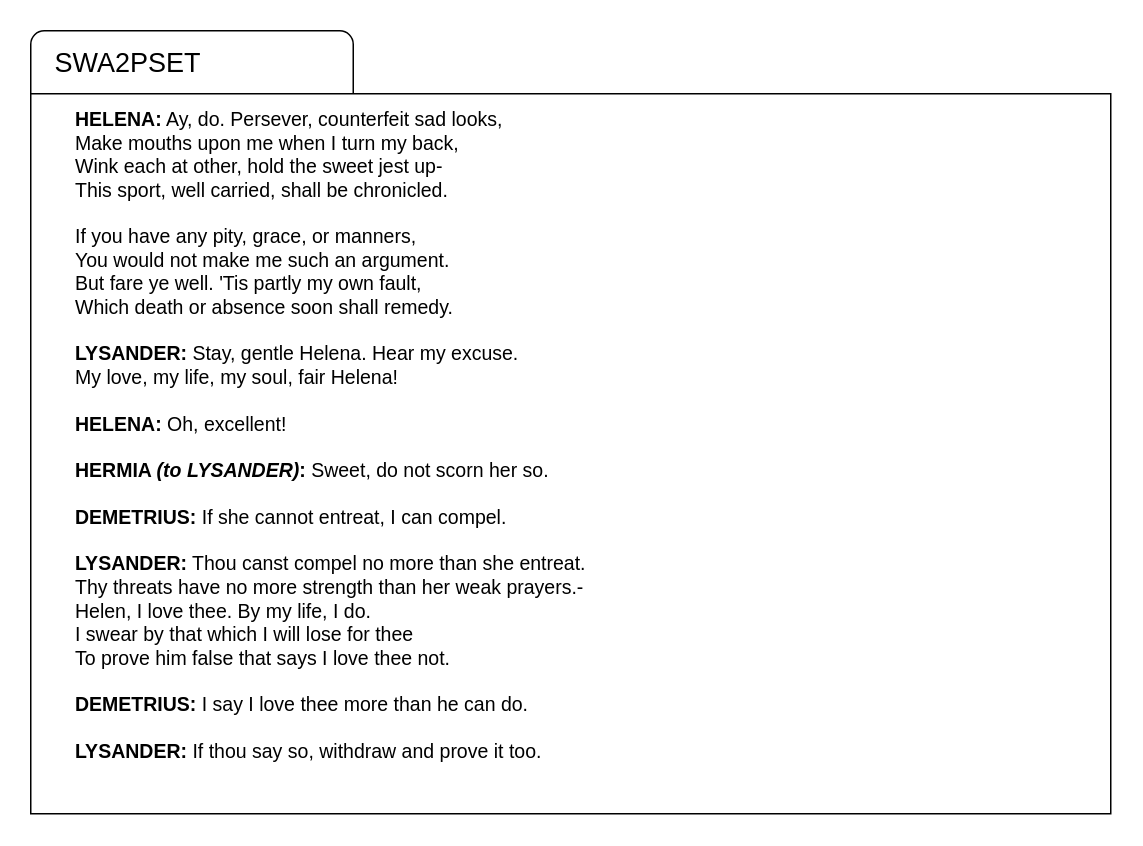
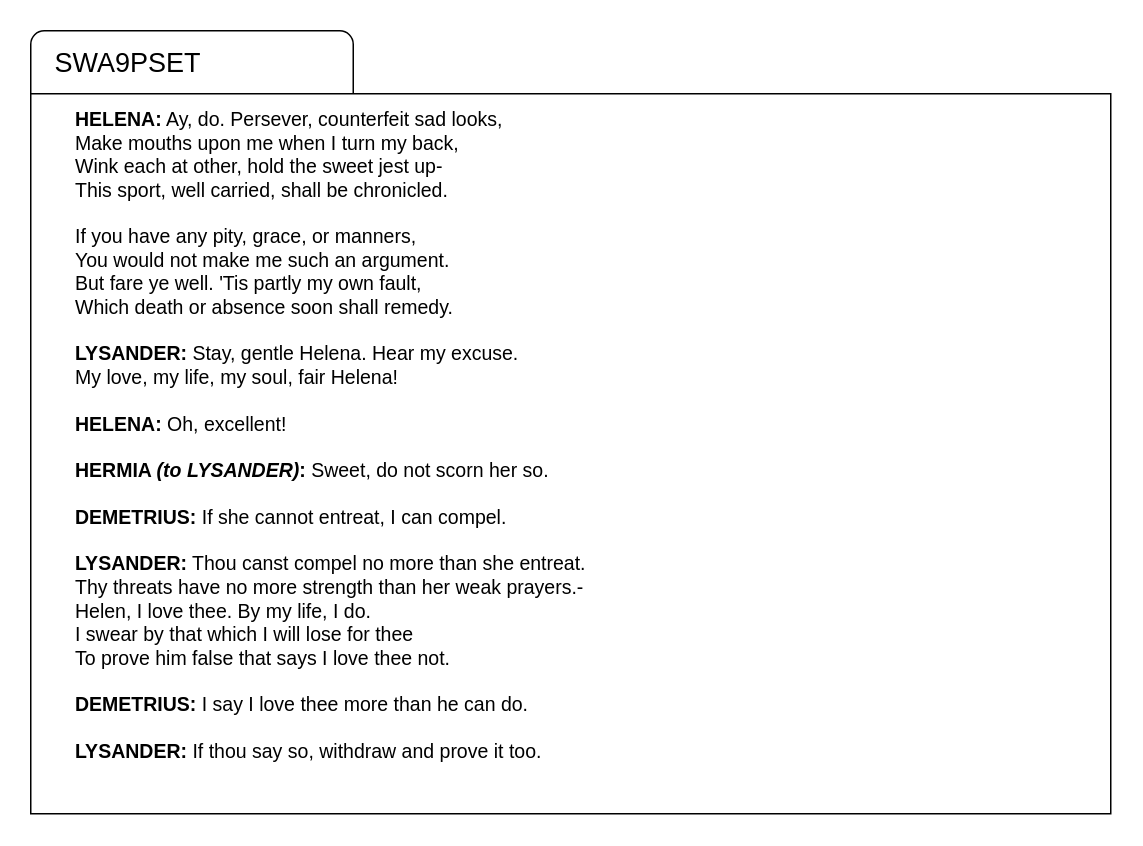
(128, 64) -> (128, 64)
